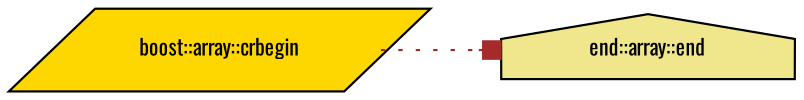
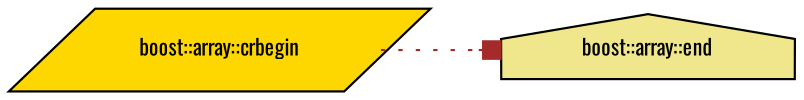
(648, 50) -> (648, 50)
